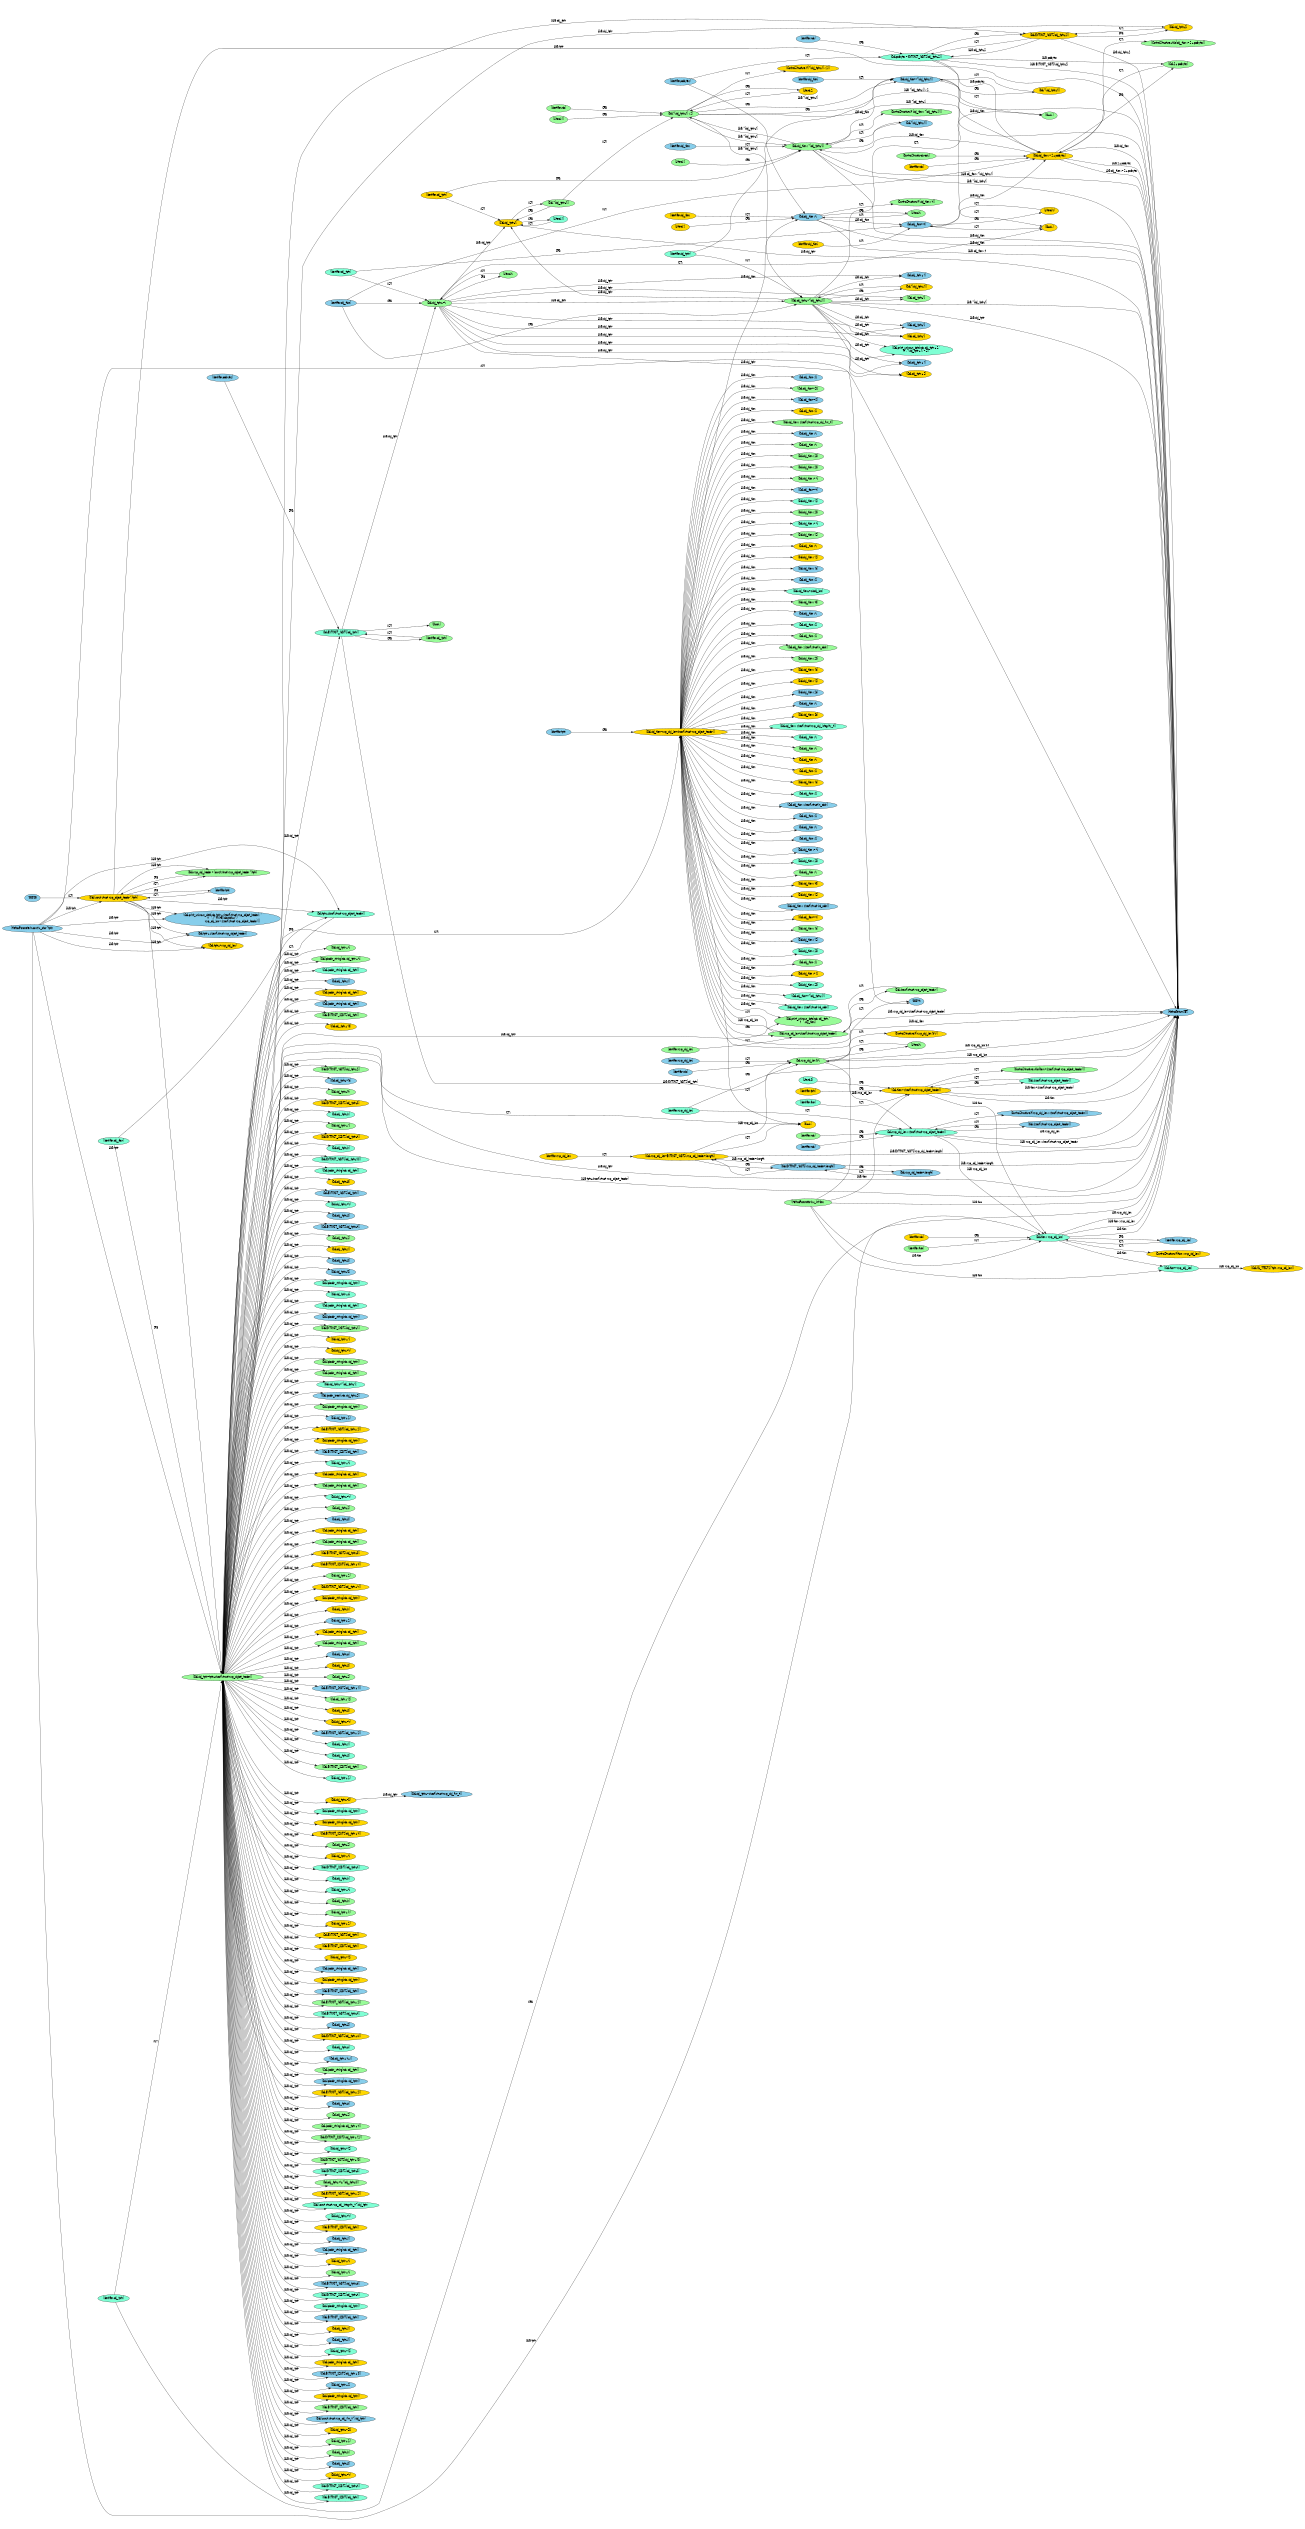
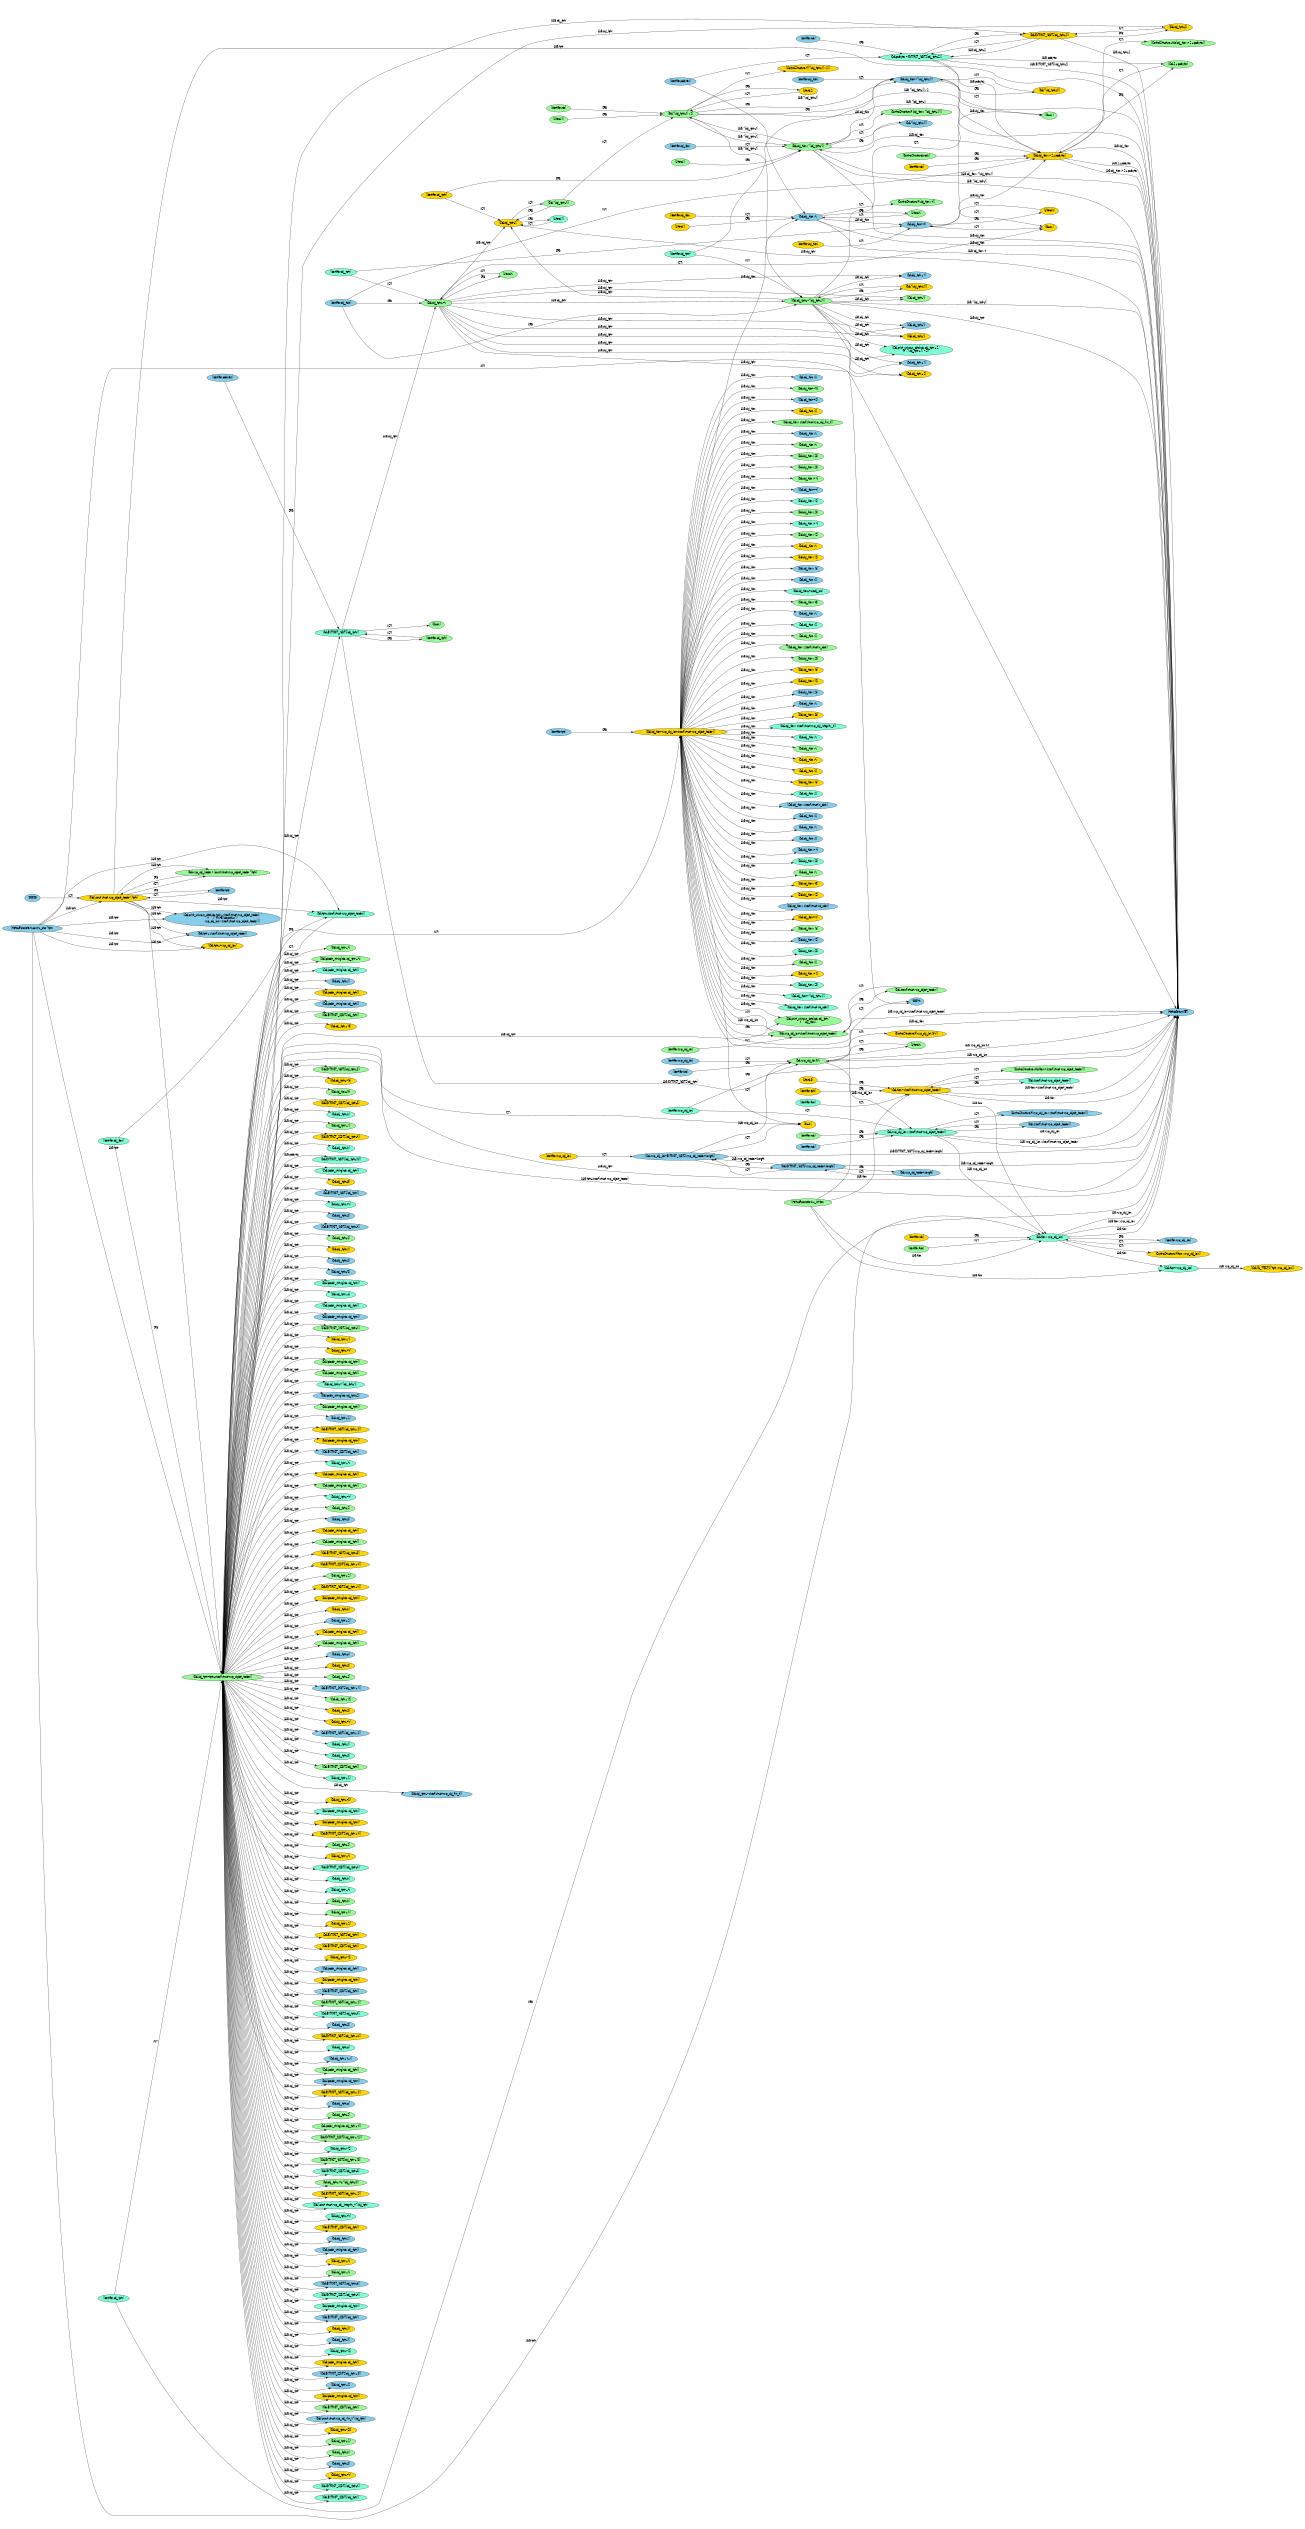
(808, 389) -> (808, 389)
(156, 942) -> (156, 942)
(808, 1080) -> (808, 1080)
(341, 1081) -> (341, 1081)
(341, 1092) -> (341, 1092)
(291, 1155) -> (291, 1155)
(680, 1156) -> (680, 1156)
(1078, 1203) -> none
(341, 1396) -> (341, 1396)
(380, 1798) -> (286, 1778)
